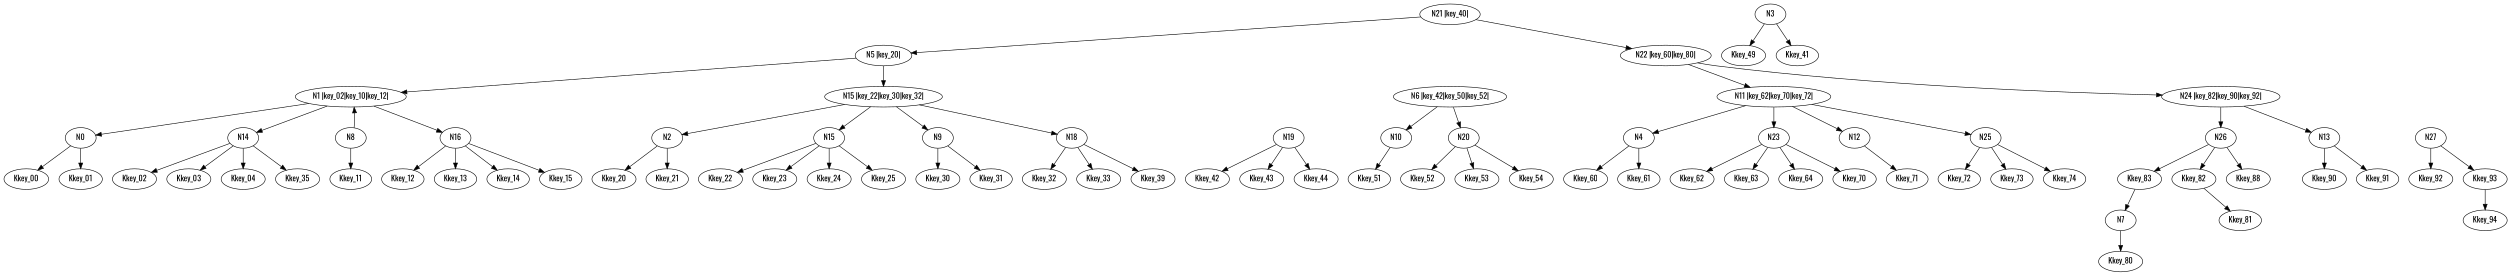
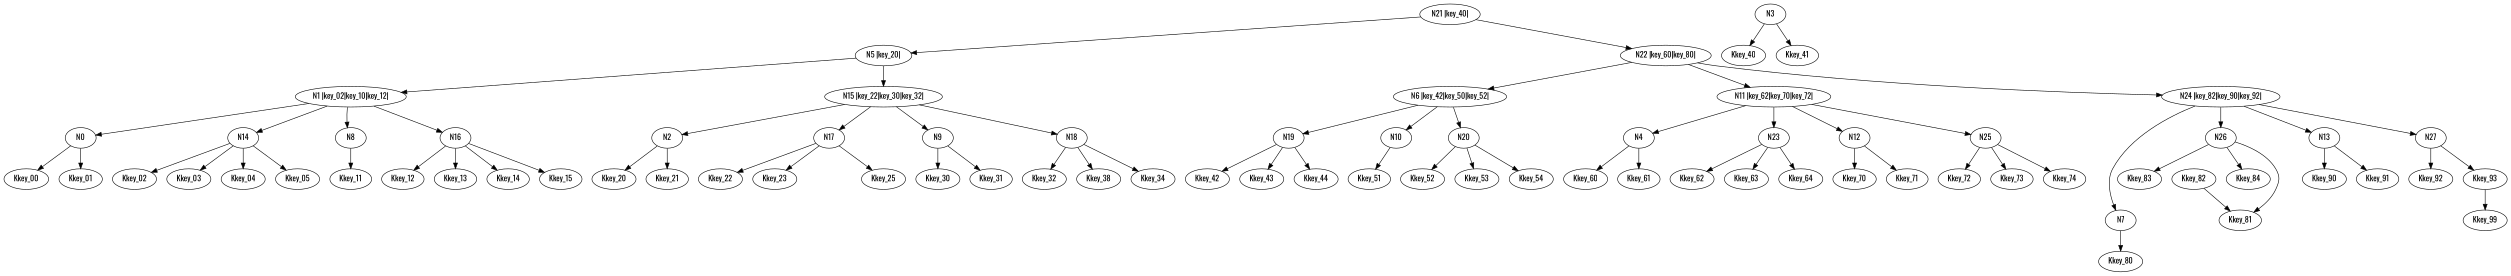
(1744, 56) -> (1744, 56)
none -> (1563, 75)
none -> (1363, 119)
none -> (2335, 119)
(355, 120) -> (347, 115)
(829, 138) -> (829, 138)
(2209, 156) -> (2275, 168)
(1811, 157) -> (1855, 156)
(298, 179) -> (298, 179)
(829, 179) -> none
(1099, 179) -> (1099, 179)
(1153, 179) -> (1153, 179)
(2248, 179) -> (2248, 179)
(2131, 197) -> (2134, 142)
(2485, 220) -> (2485, 220)
